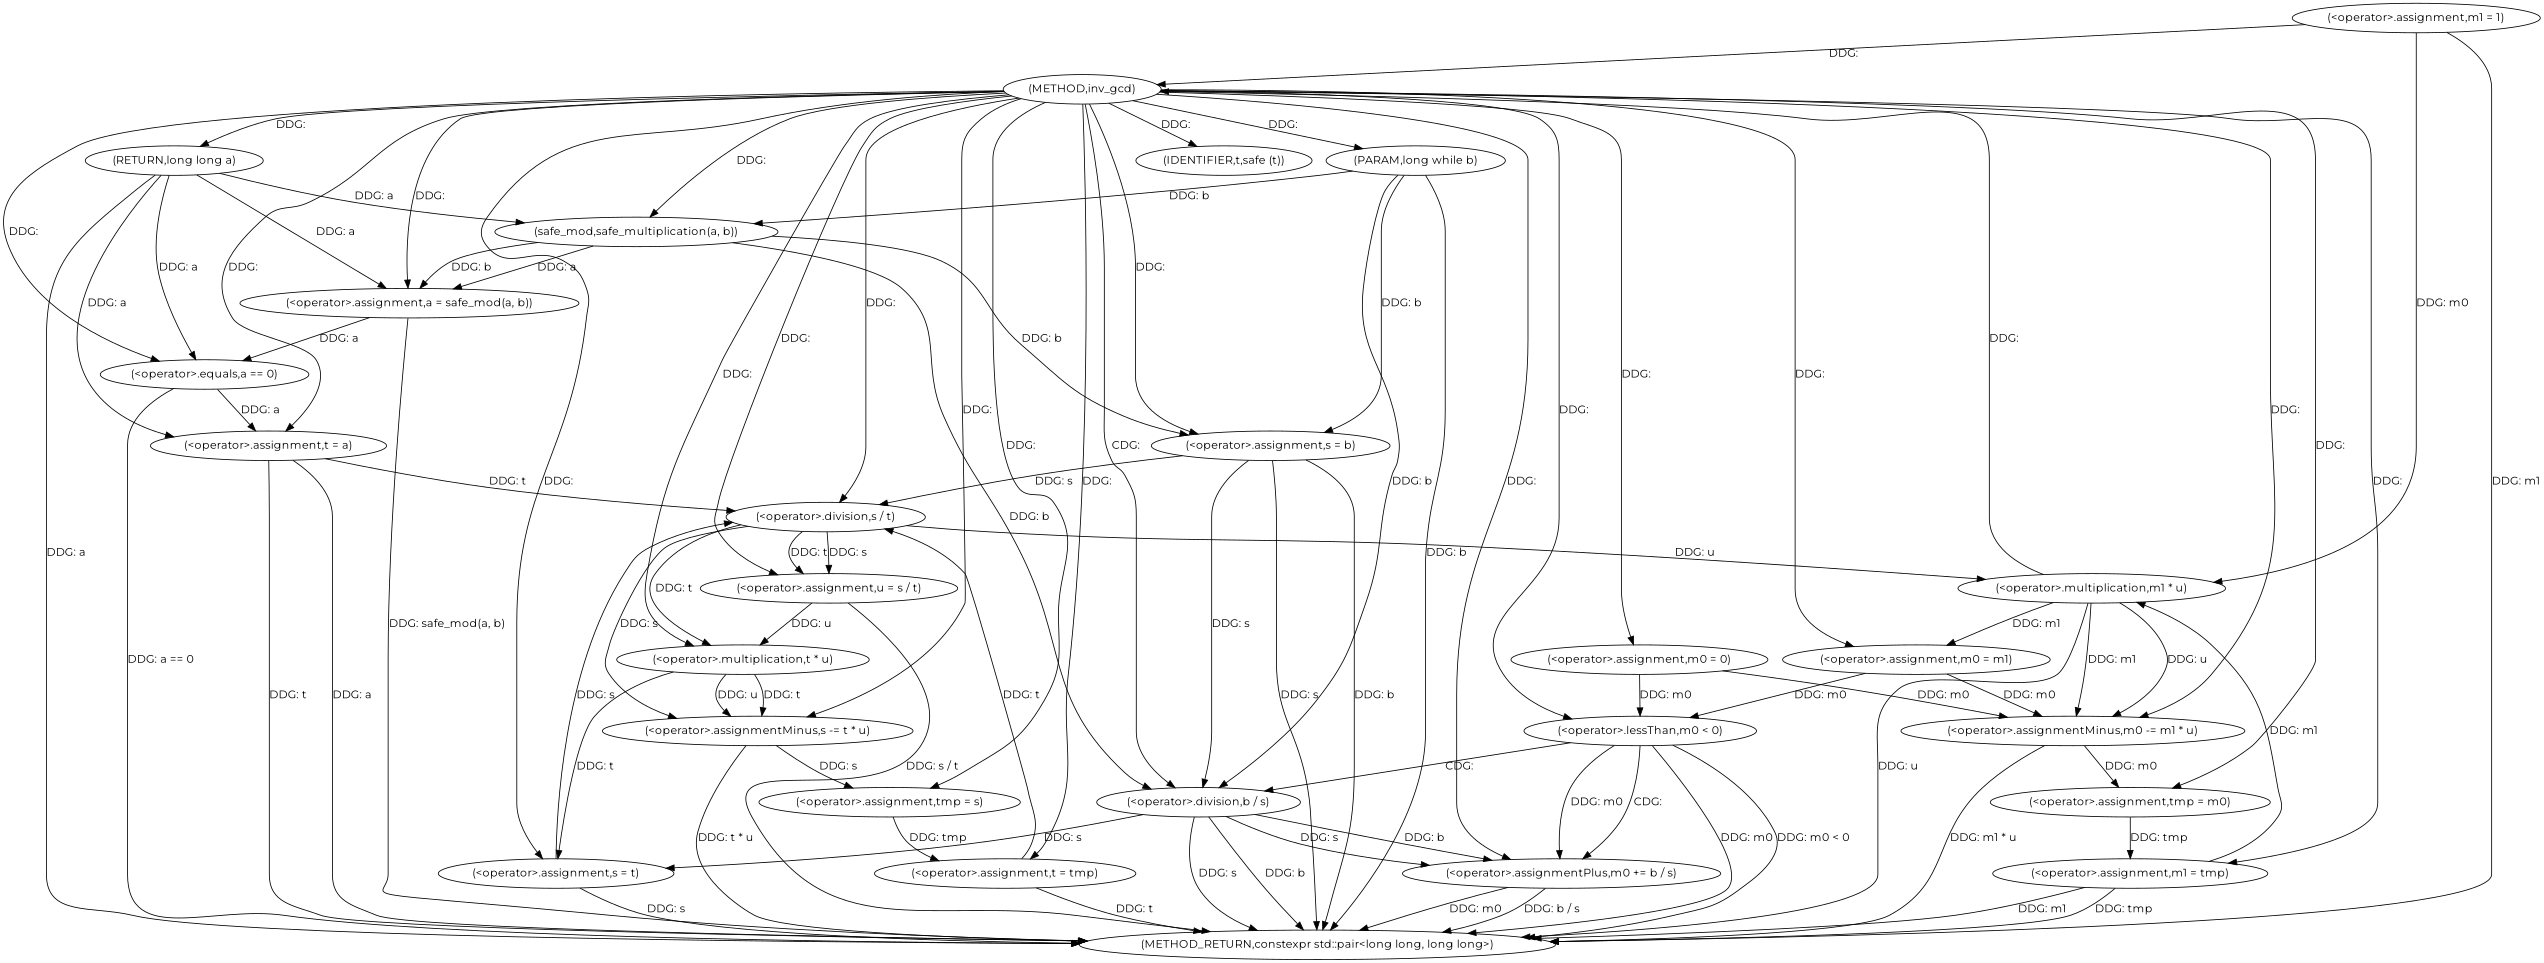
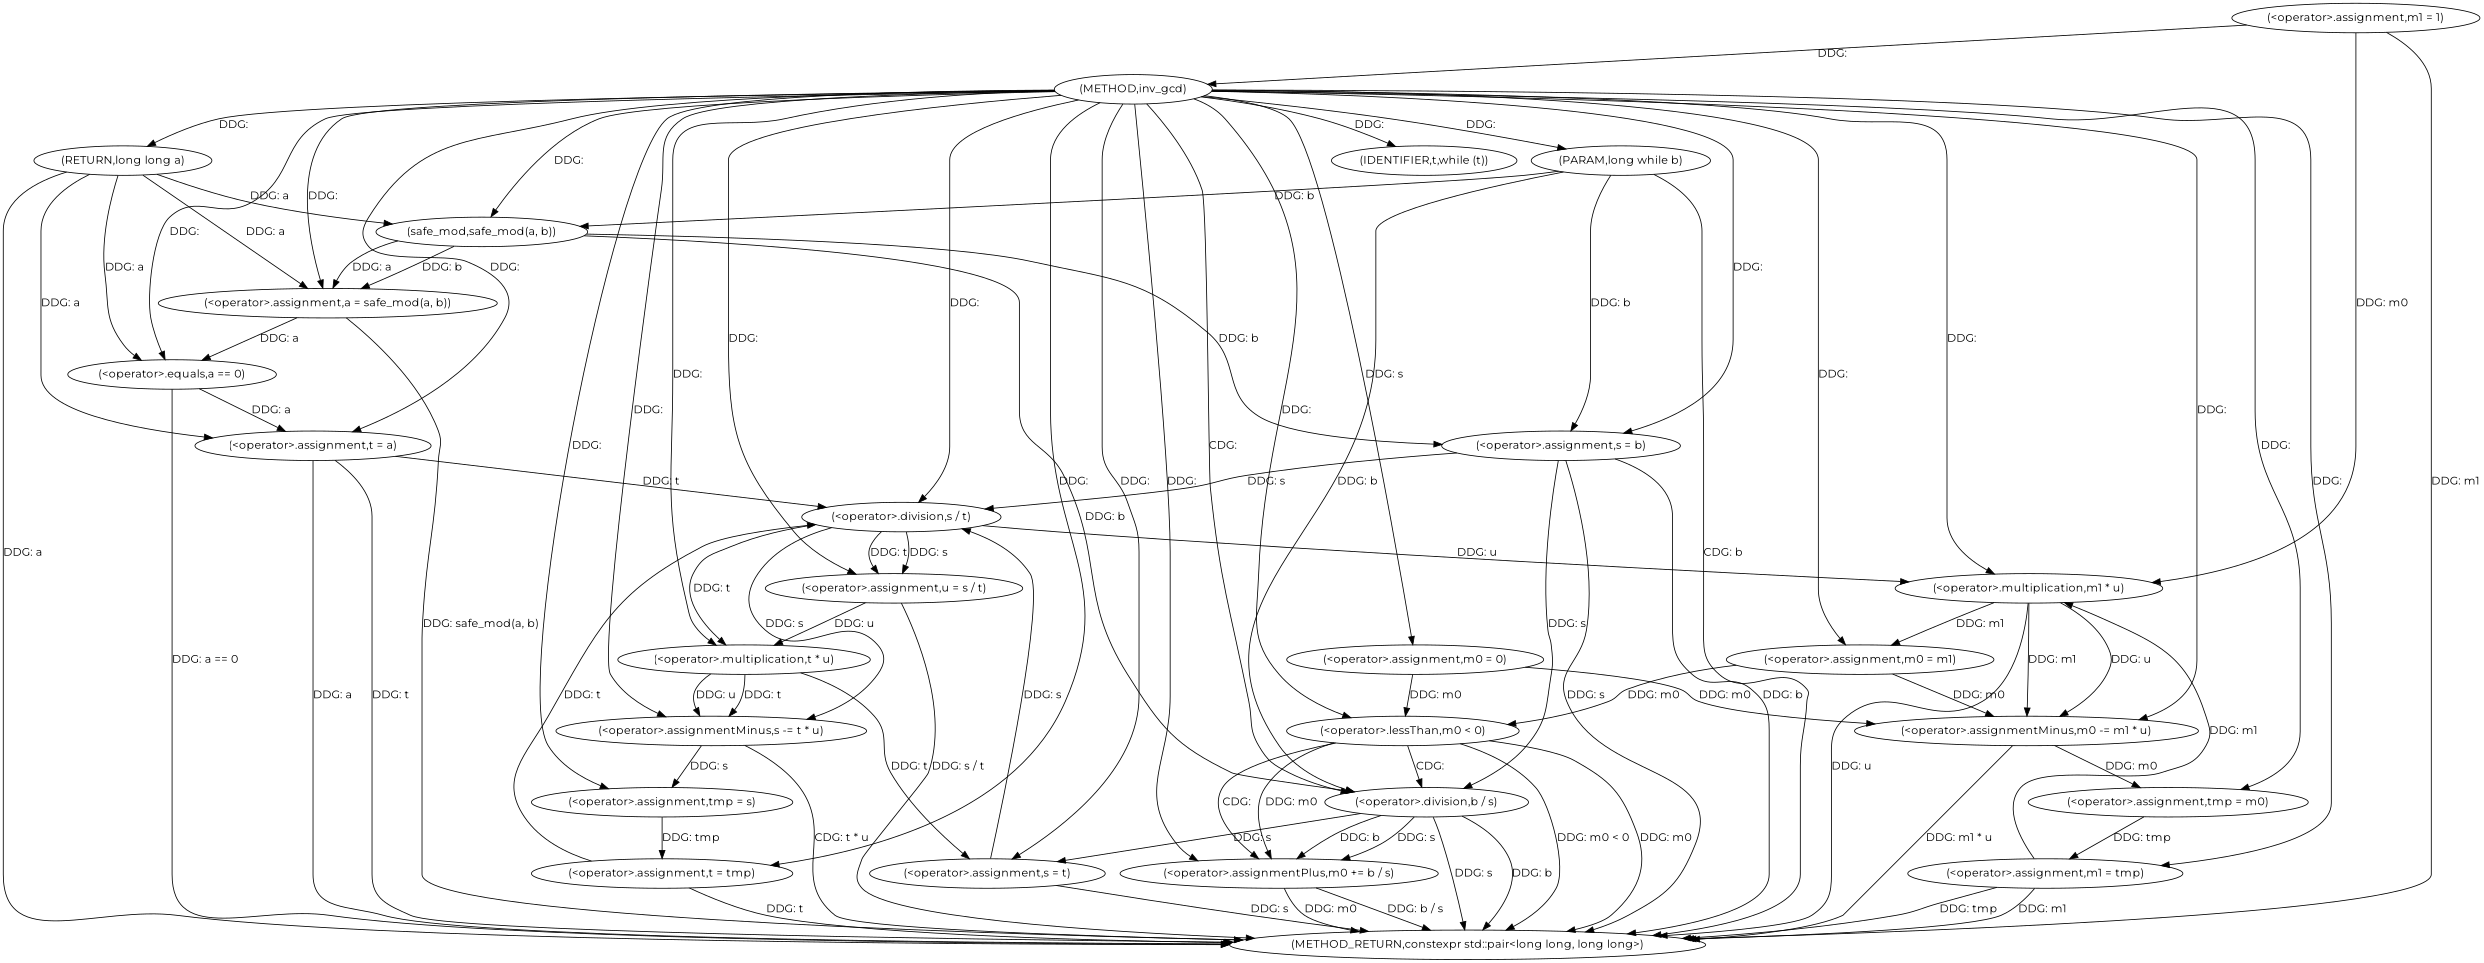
(1814, 119) -> (1804, 115)
(1224, 161) -> (1424, 161)
(636, 232) -> (482, 232)
(1638, 374) -> (1384, 374)
(1447, 553) -> (1724, 553)
(726, 838) -> (842, 838)
